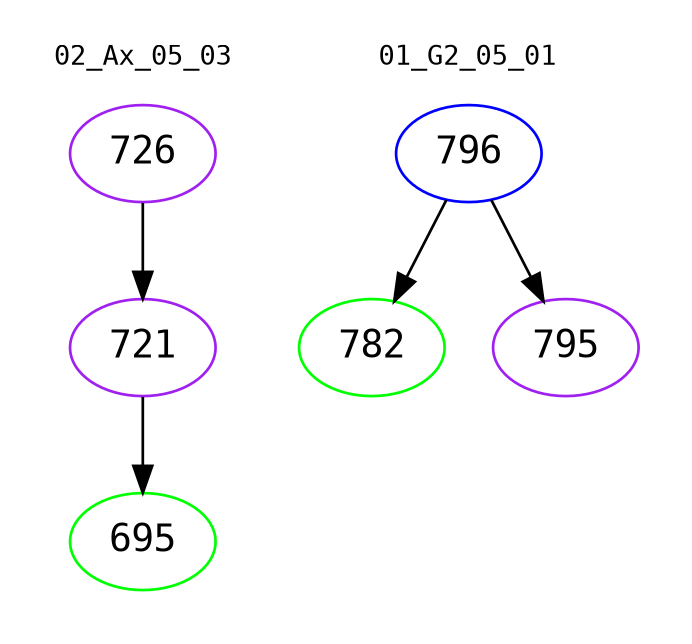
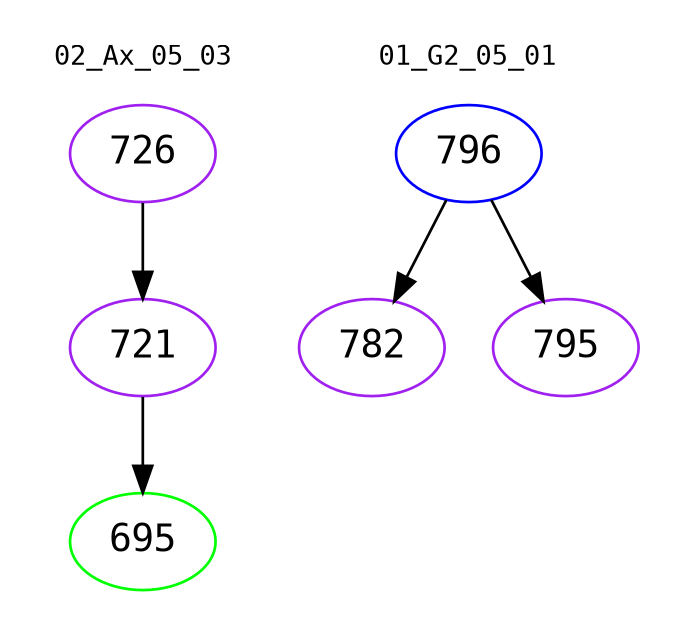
(372, 348) -> (372, 348)
